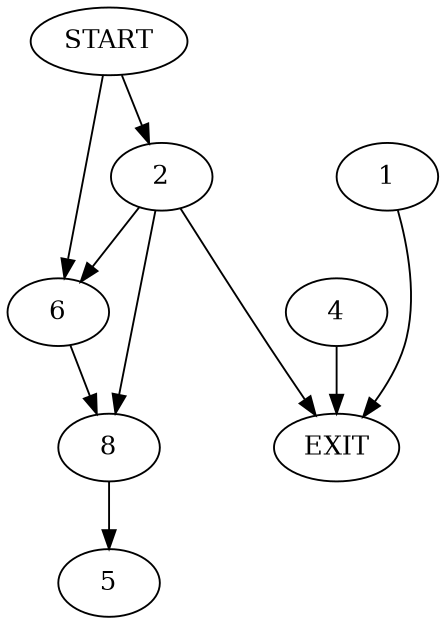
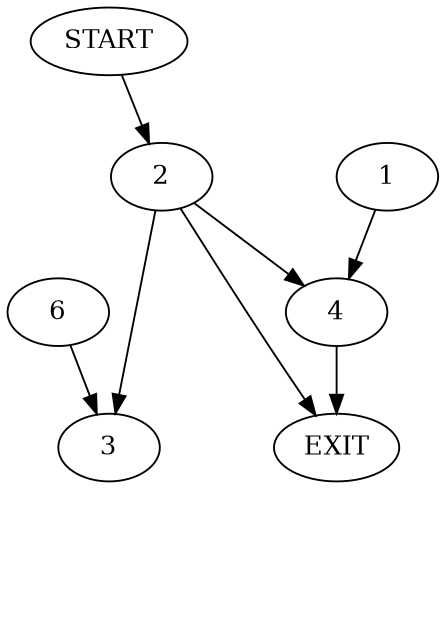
(86, 167) -> none
(116, 237) -> (241, 239)
(411, 309) -> (366, 235)
(109, 448) -> (109, 448)
(109, 583) -> none
